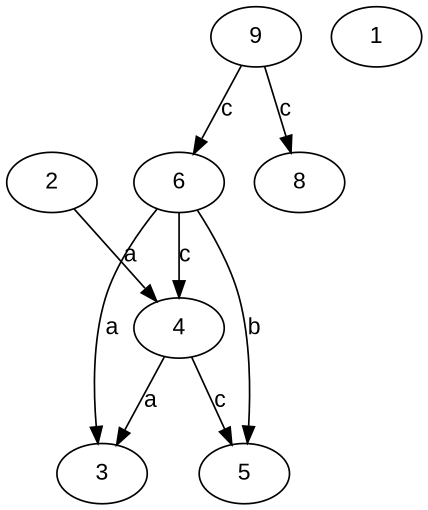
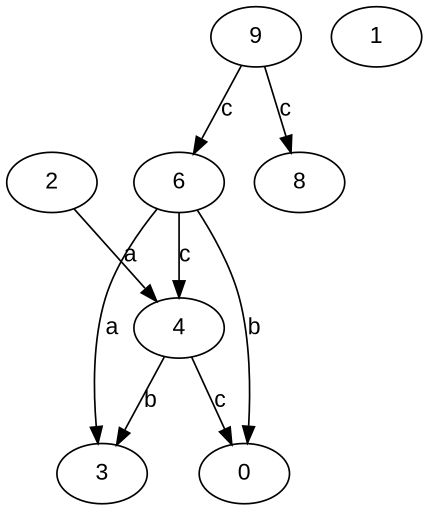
(151, 401) -> (151, 401)
(244, 474) -> (244, 474)
